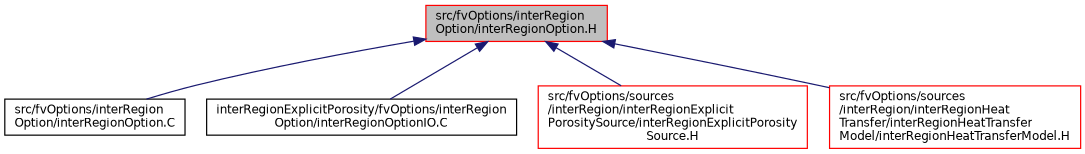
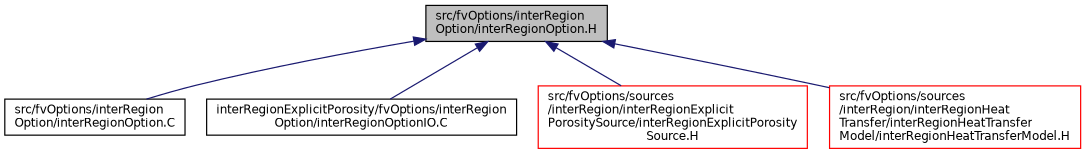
(517, 23) -> (517, 23)
